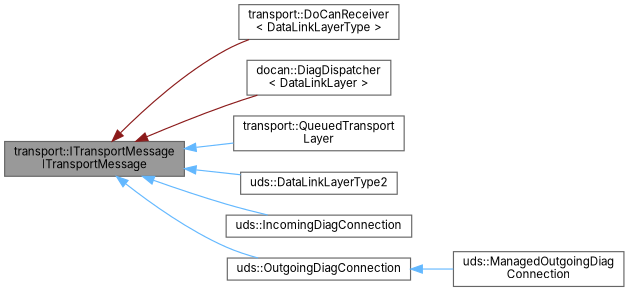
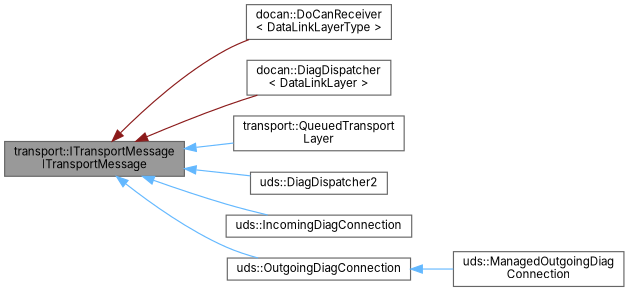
(319, 22) -> (319, 22)
(319, 183) -> (319, 183)
